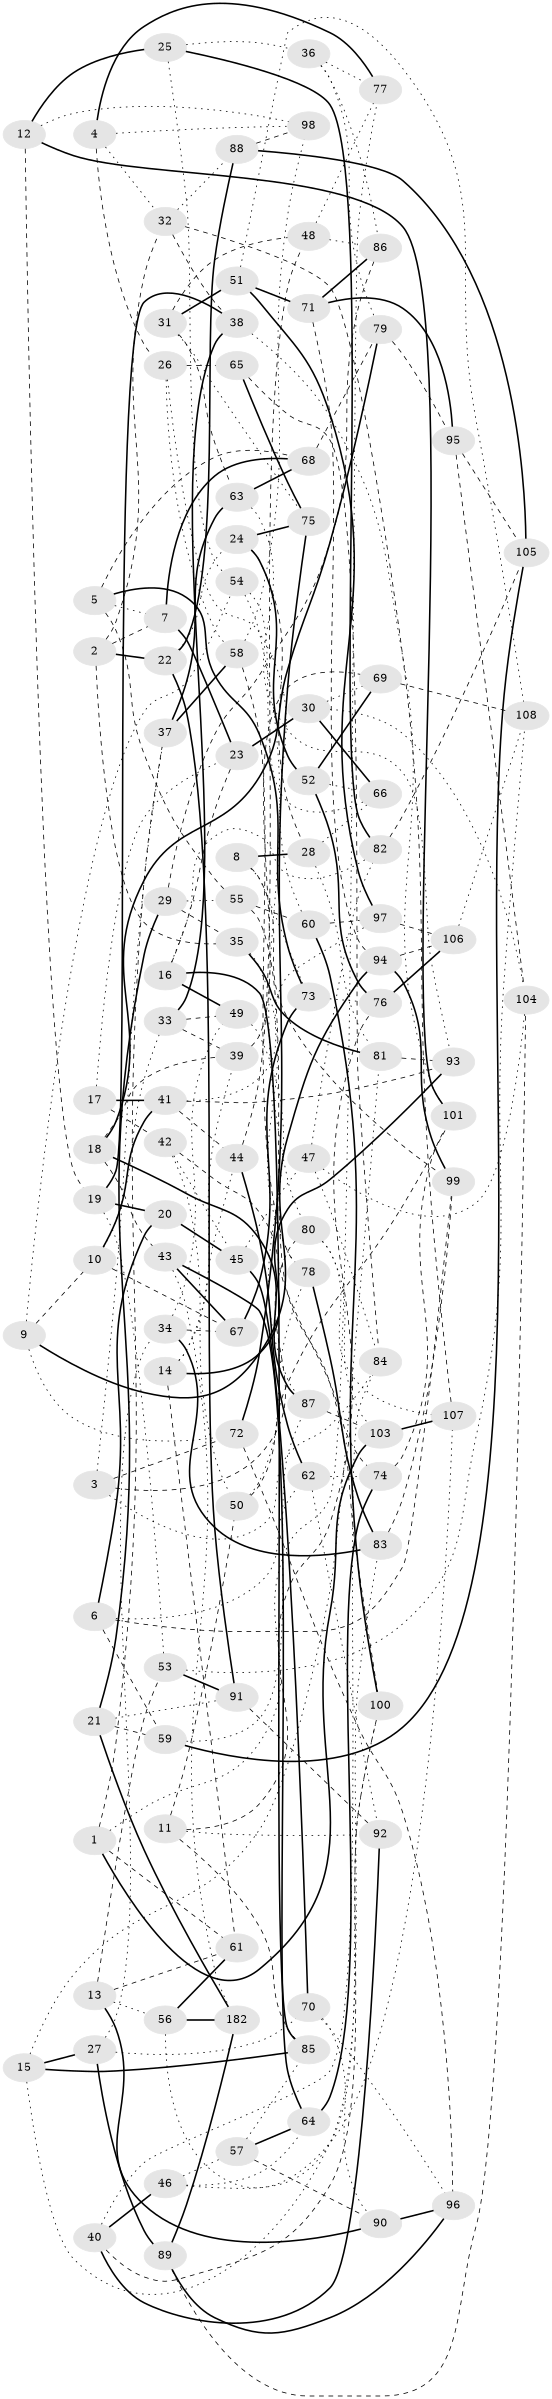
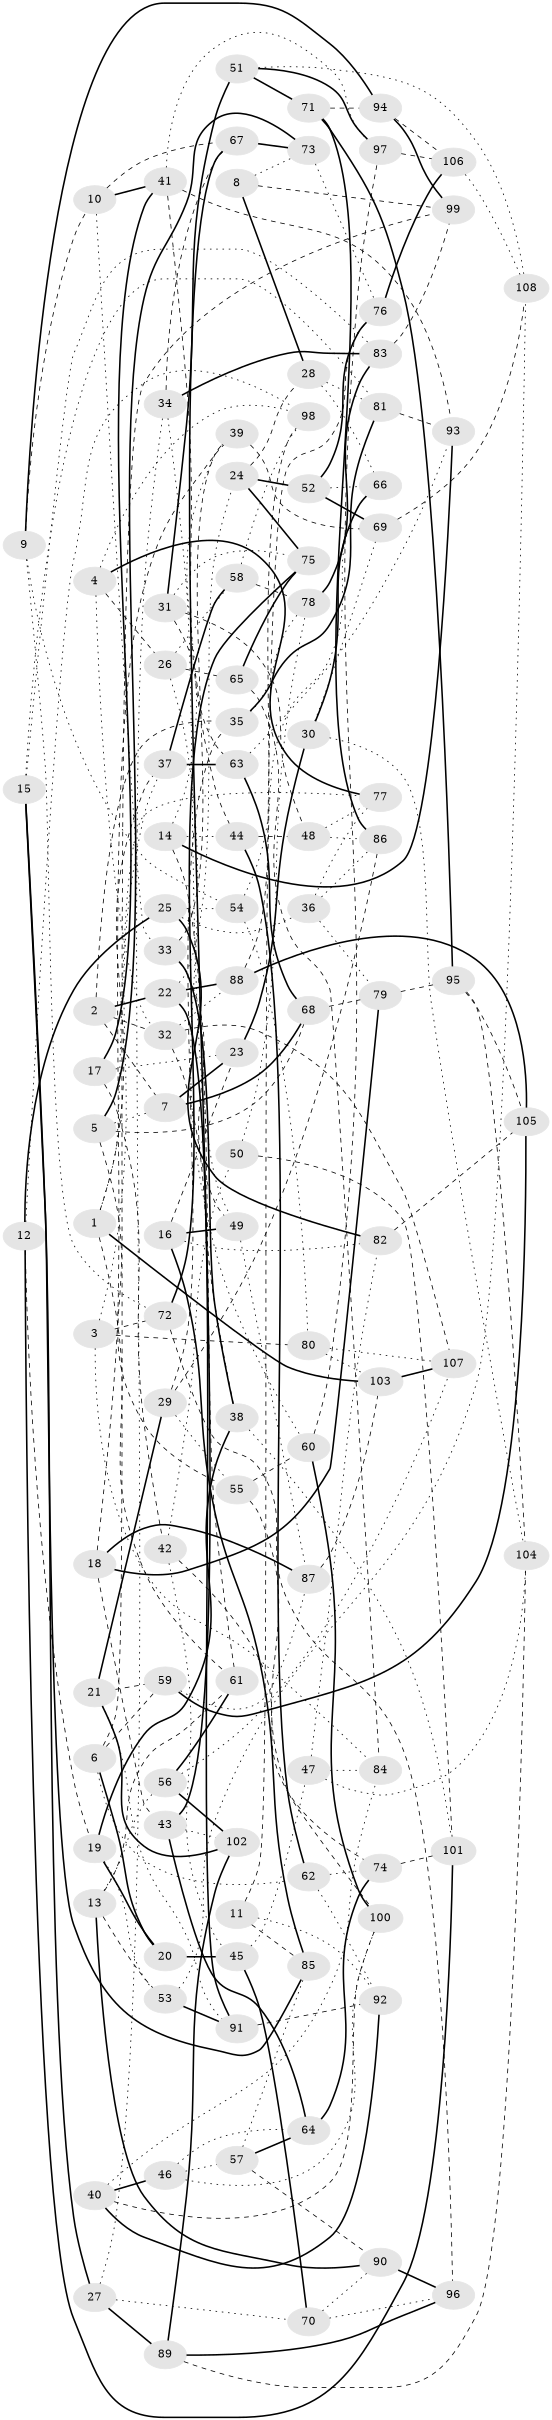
(208, 1661) -> none
(237, 2020) -> (237, 1842)
